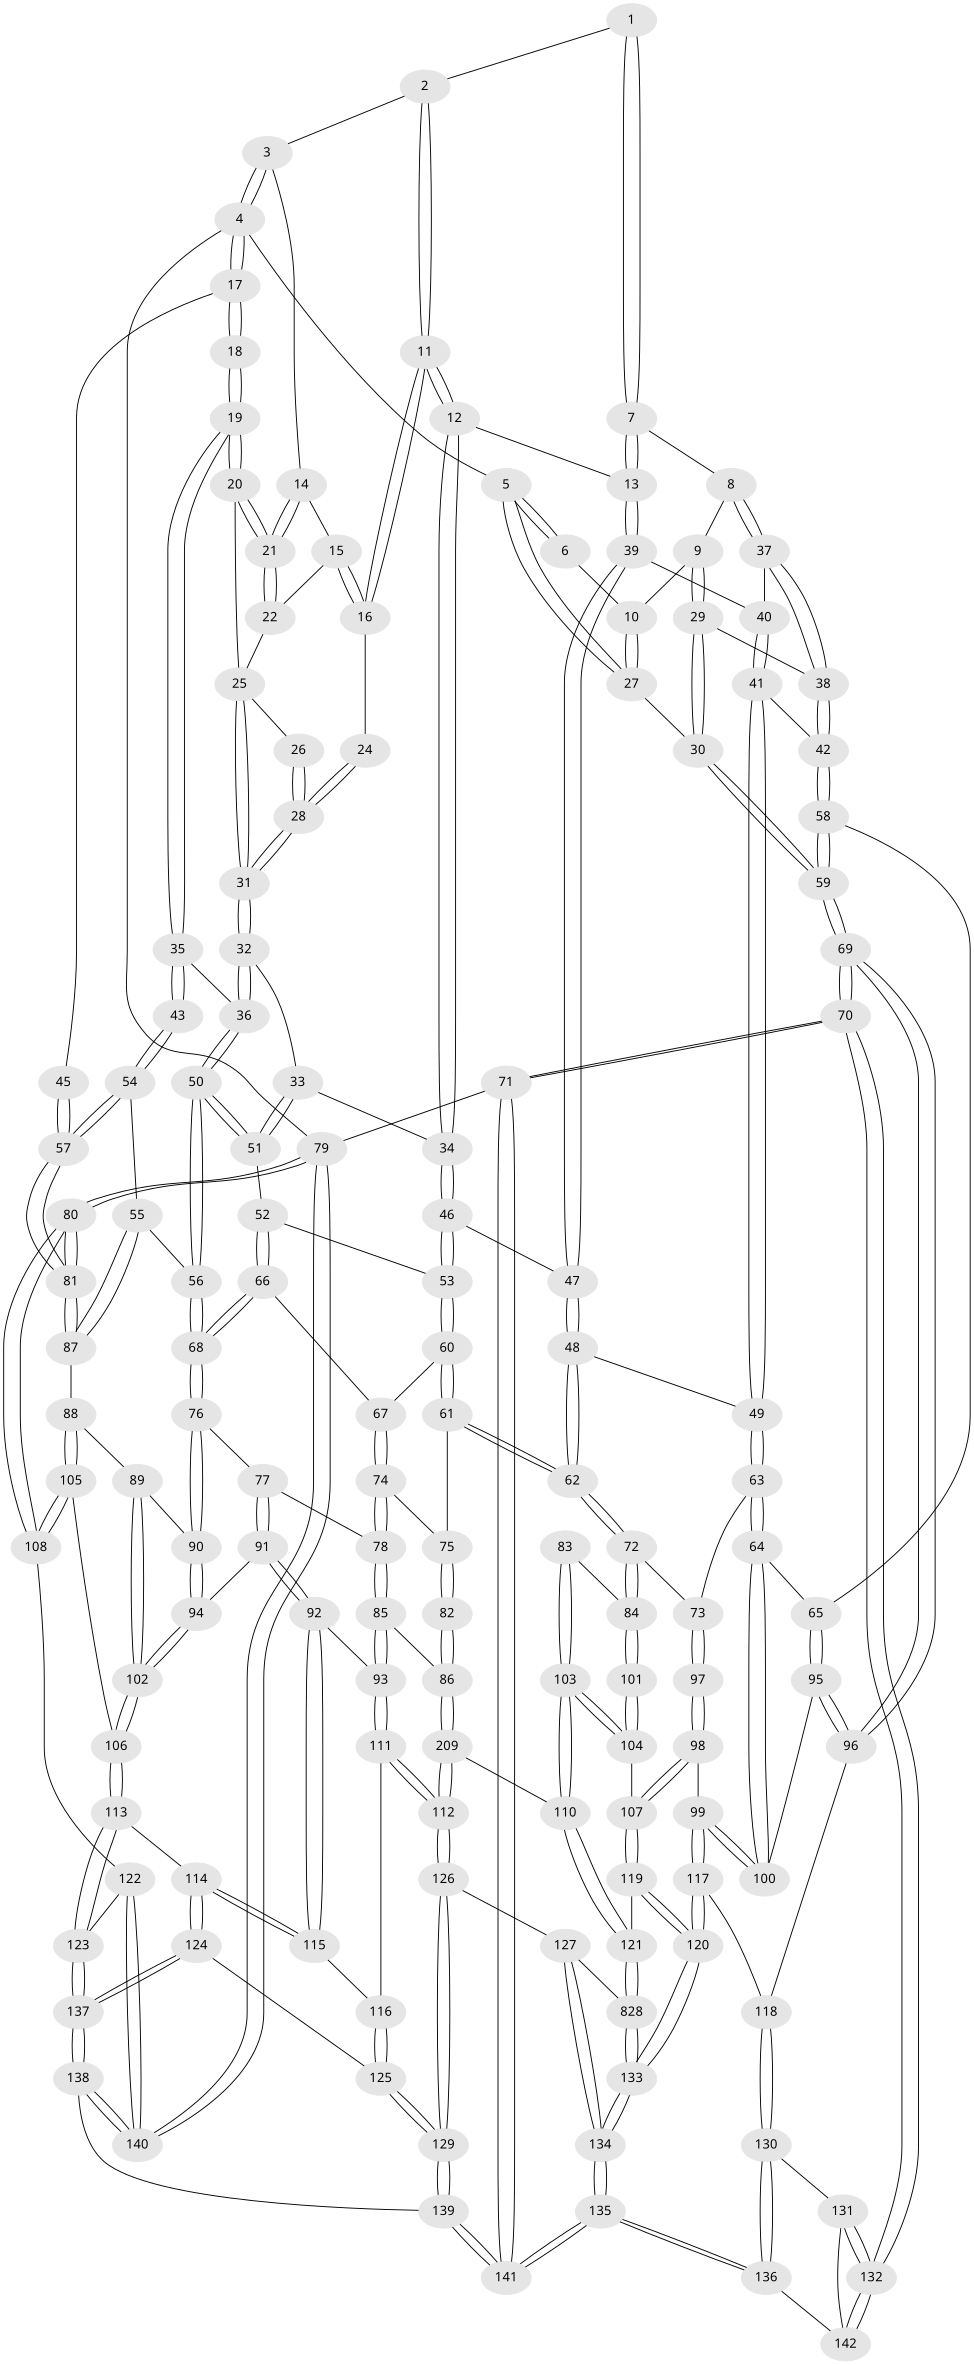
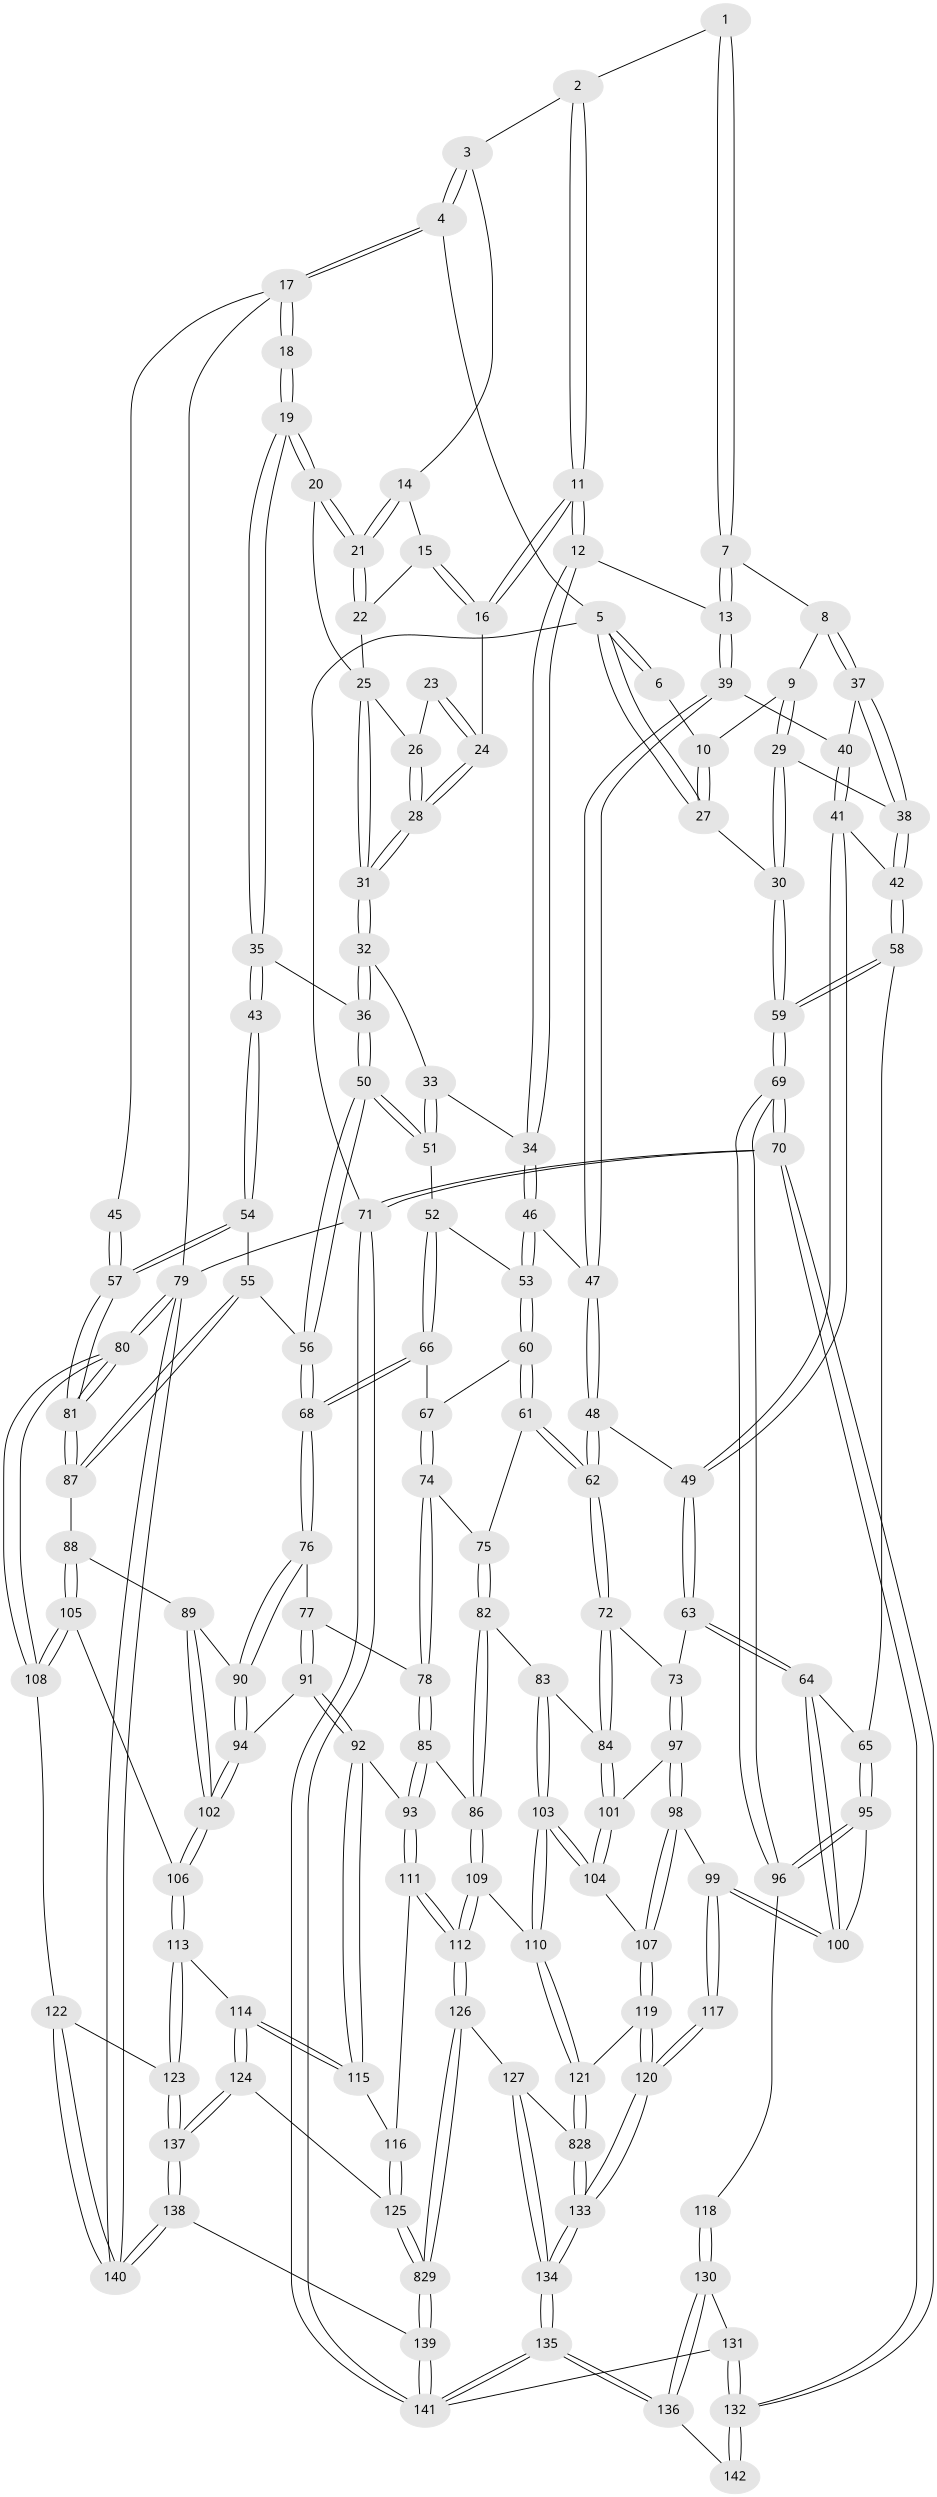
none -> (432, 684)
(127, 714) -> (189, 767)
none -> (314, 806)
none -> (514, 1647)
(447, 1747) -> (477, 1879)
none -> (643, 1780)
(739, 1943) -> none
(444, 2145) -> (425, 2278)
(838, 2278) -> (579, 2377)
